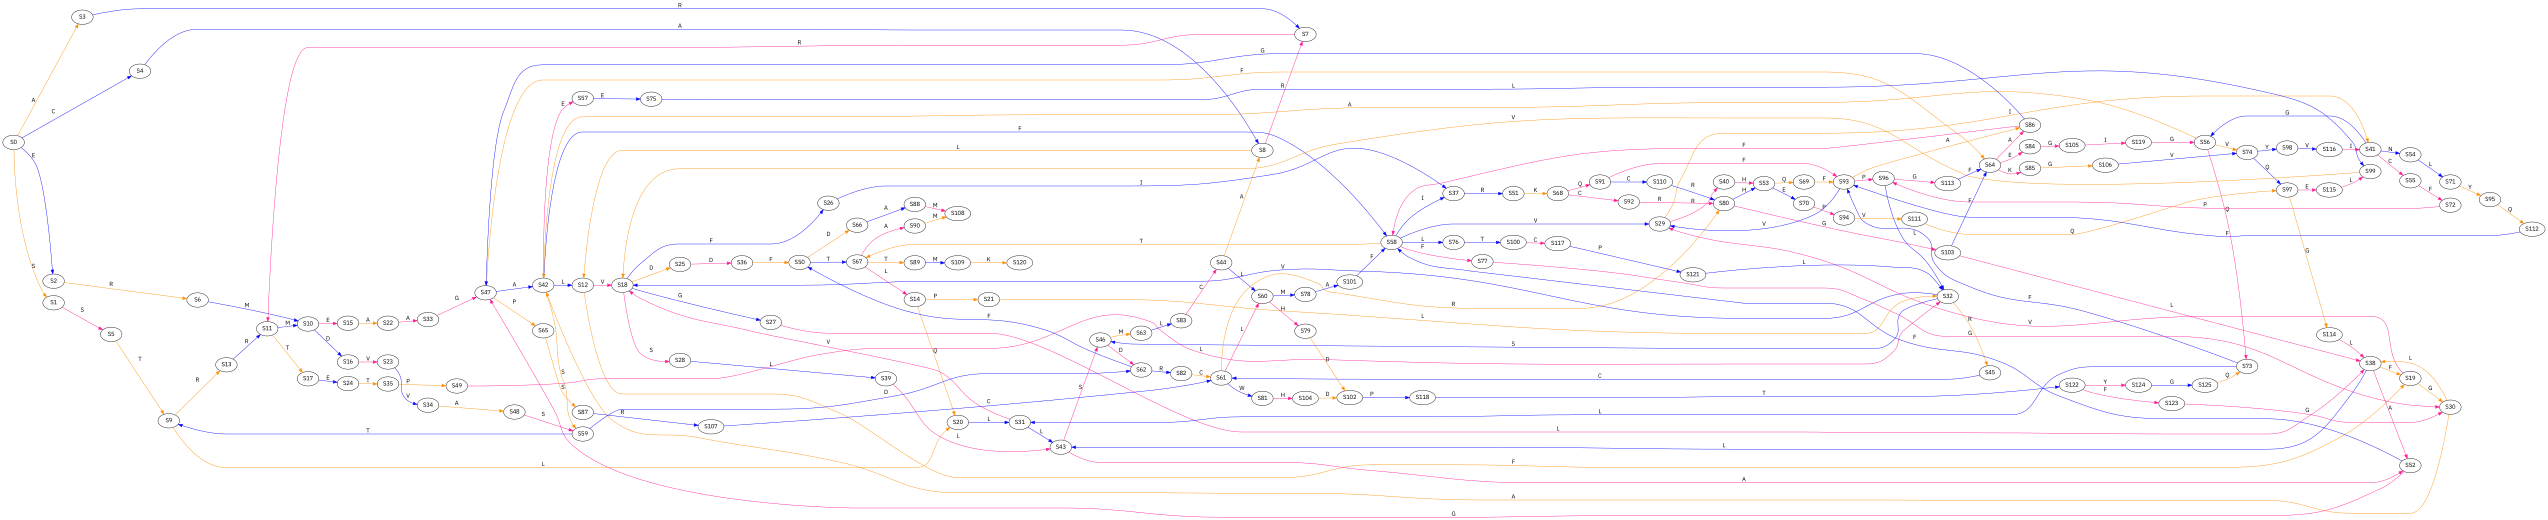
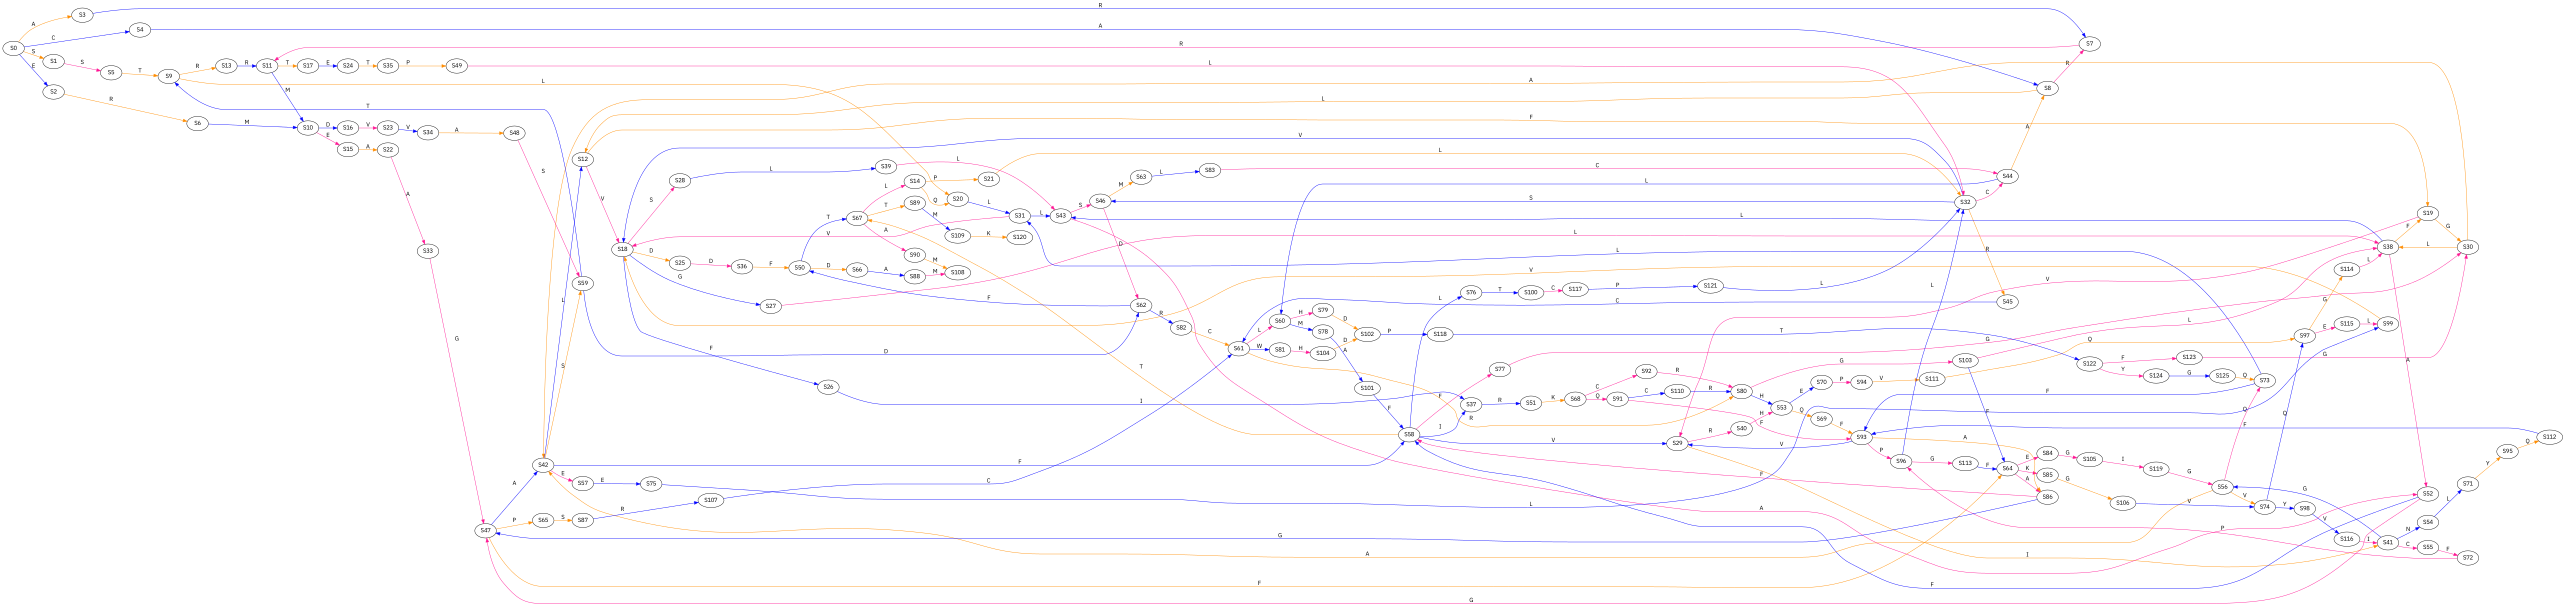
none -> (1989, 196)
